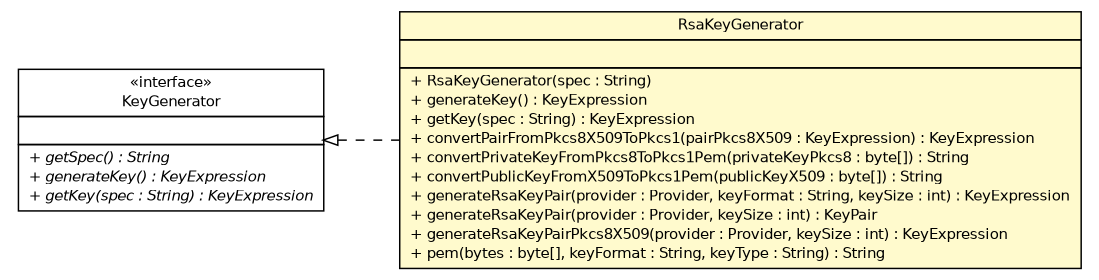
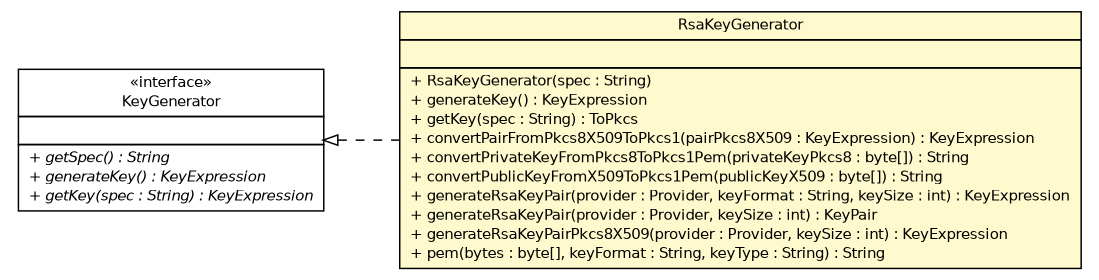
(552, 119) -> (524, 119)
